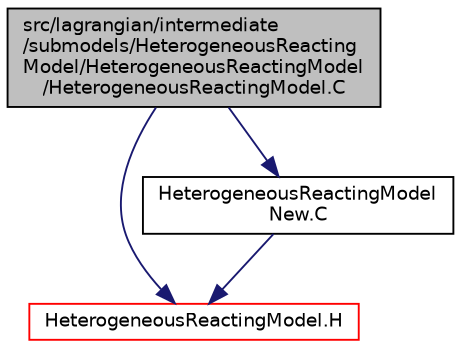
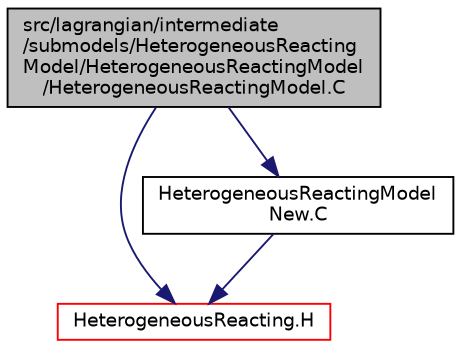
(194, 322) -> (194, 322)
